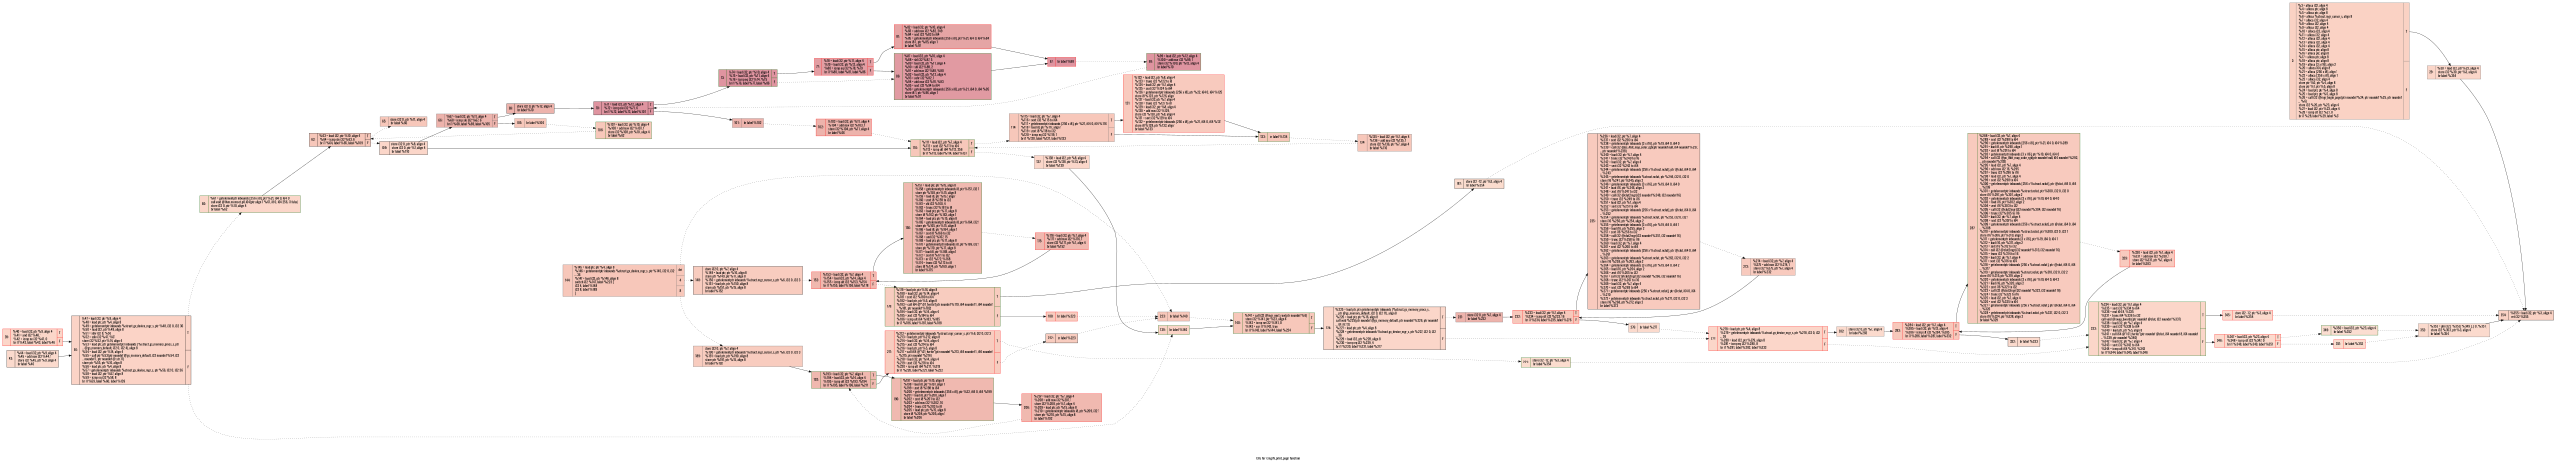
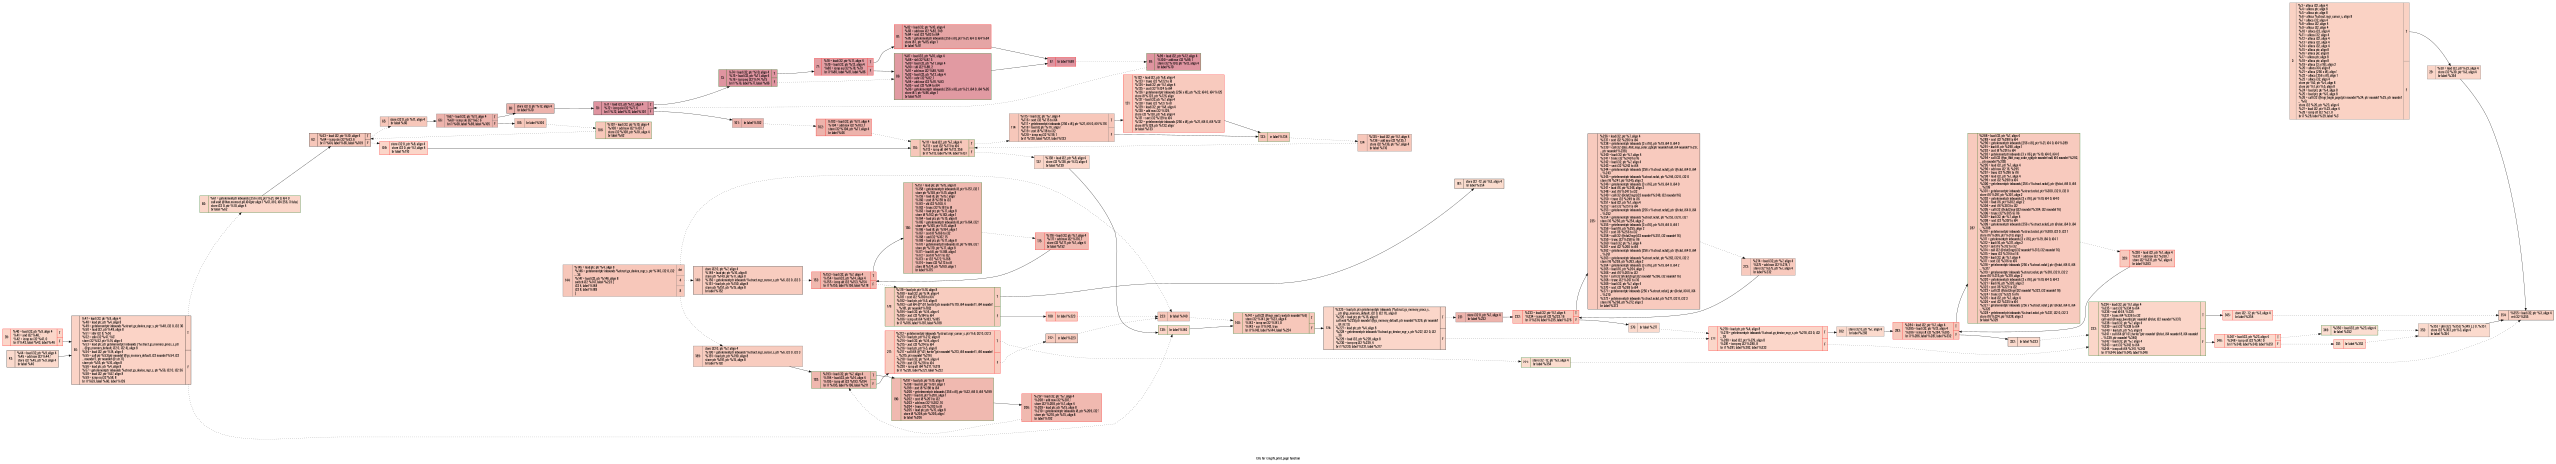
(2045, 126) -> none
(434, 135) -> (430, 121)
(404, 148) -> (404, 148)
